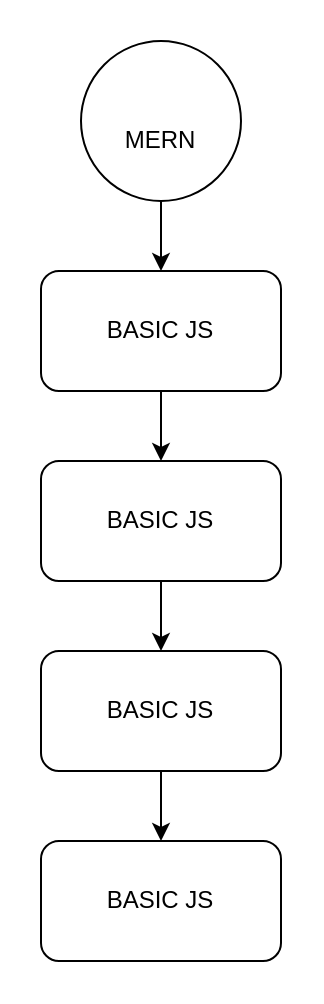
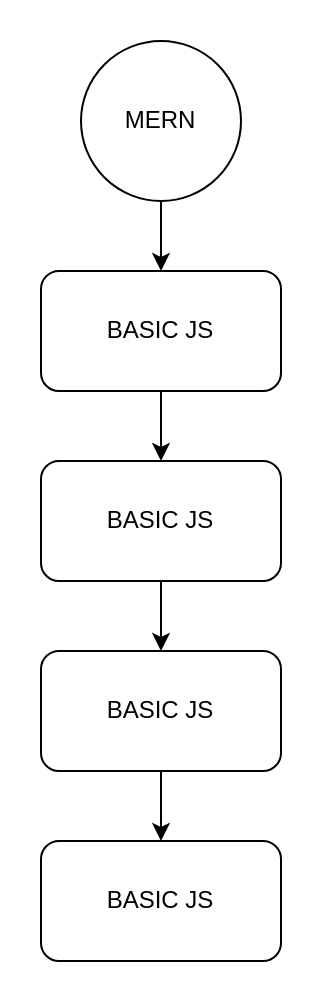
(161, 141) -> (161, 121)
